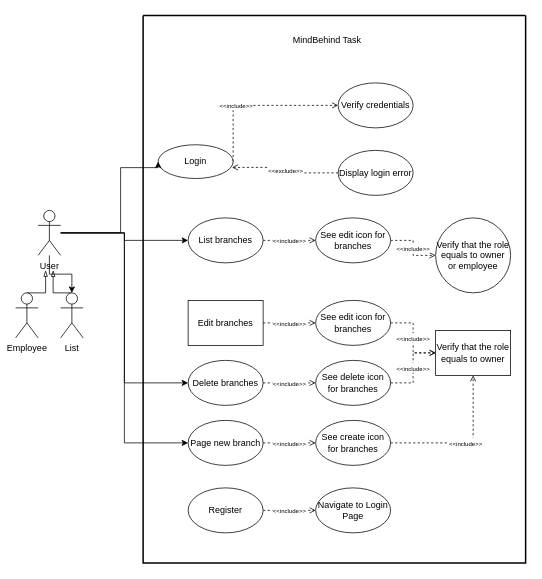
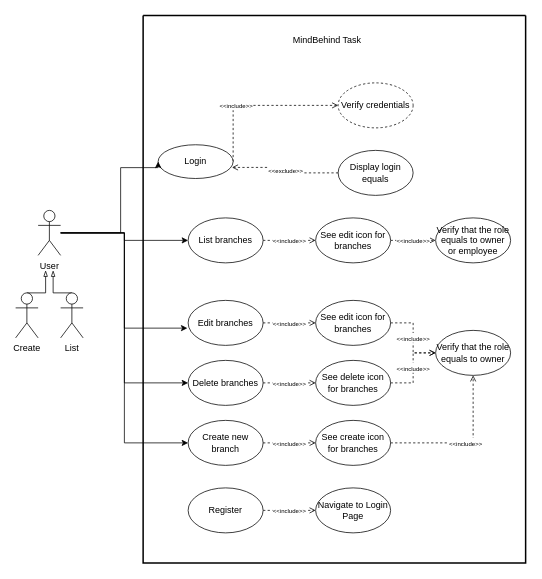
(375, 105) -> (375, 105)
(375, 173) -> (375, 173)
(473, 255) -> (473, 240)
(49, 266) -> (180, 328)
(225, 323) -> (225, 323)
(27, 349) -> (27, 349)
(473, 353) -> (473, 353)
(225, 443) -> (225, 443)
